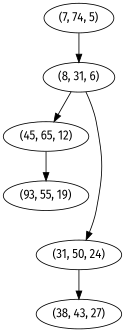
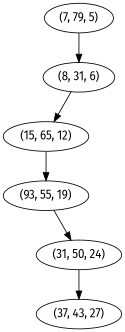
(79, 18) -> (79, 18)
(46, 136) -> (46, 136)
(102, 162) -> (60, 222)
(79, 314) -> (79, 314)
